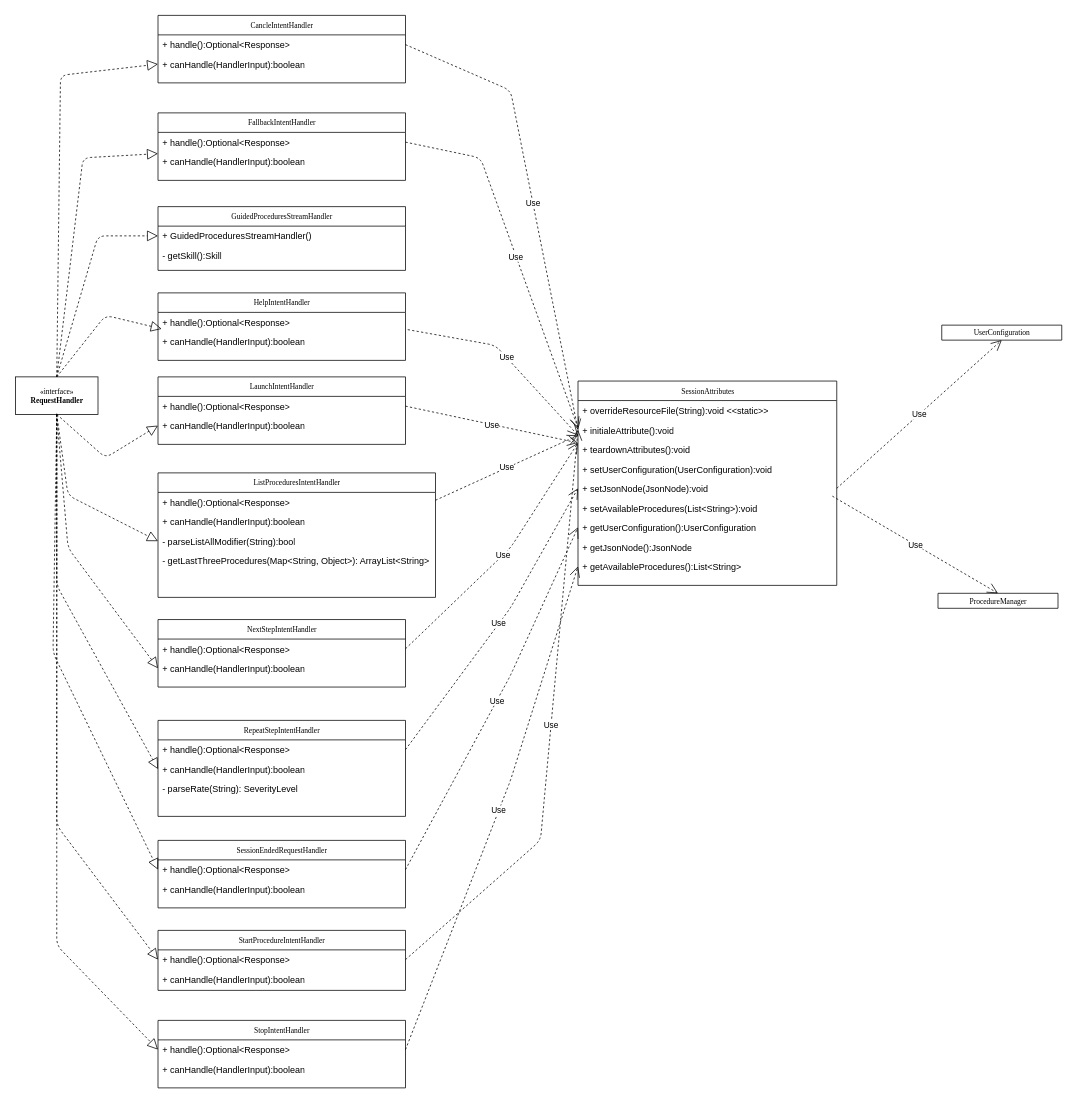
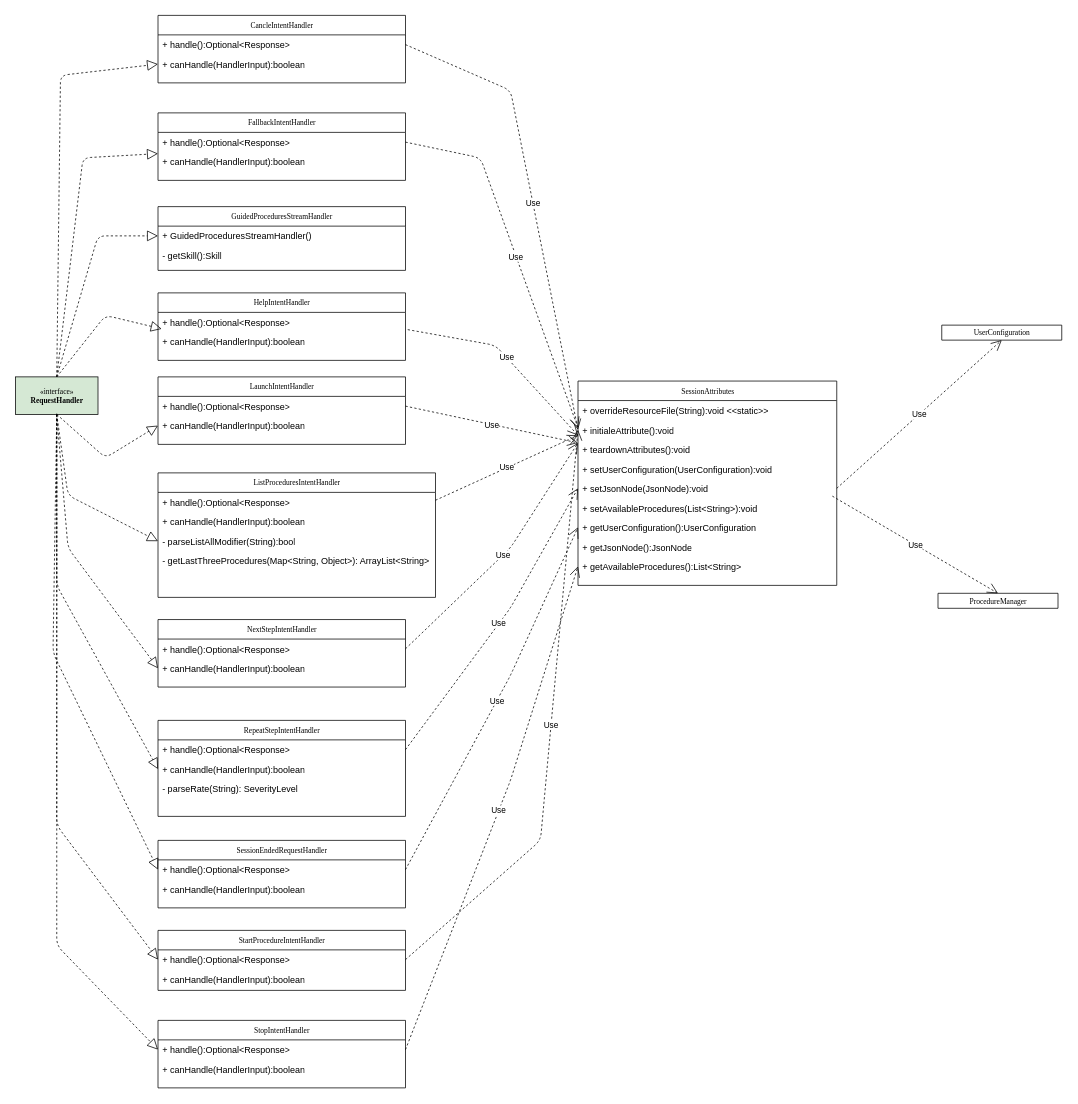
(57, 396) -> (57, 396)
